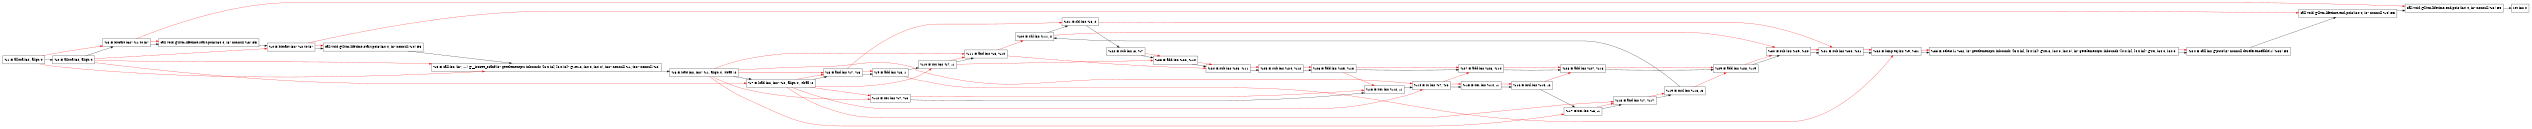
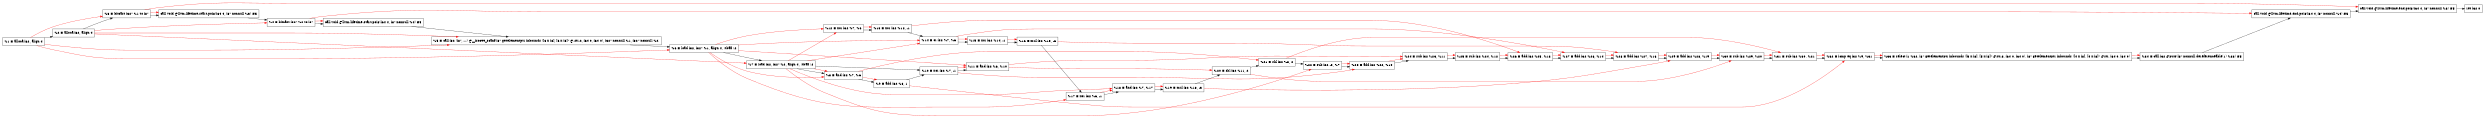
none -> (351, 58)
(1356, 78) -> (1217, 20)
(874, 85) -> (864, 68)
none -> (1045, 116)
